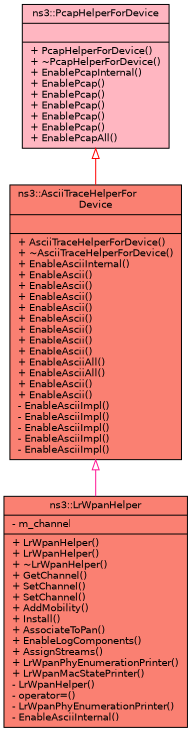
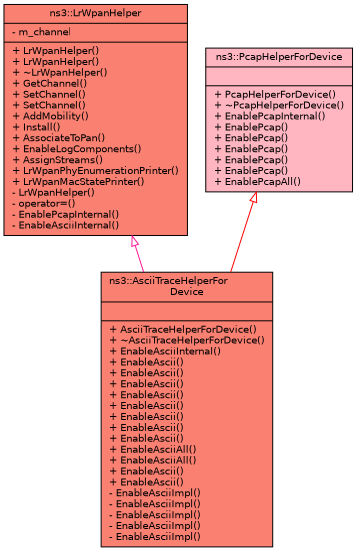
(96, 483) -> (139, 259)
(93, 707) -> (66, 215)
